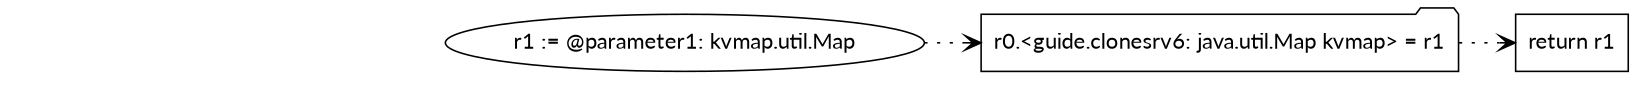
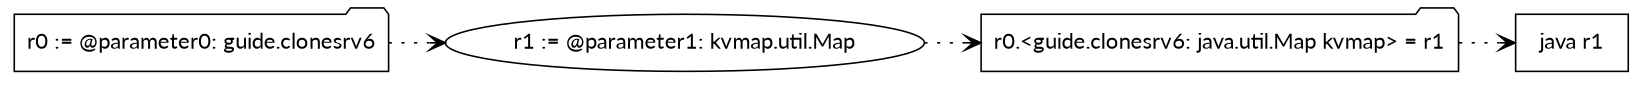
none -> (201, 43)
(1572, 43) -> (1572, 43)
